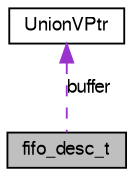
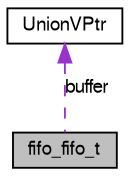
(67, 150) -> (65, 150)
